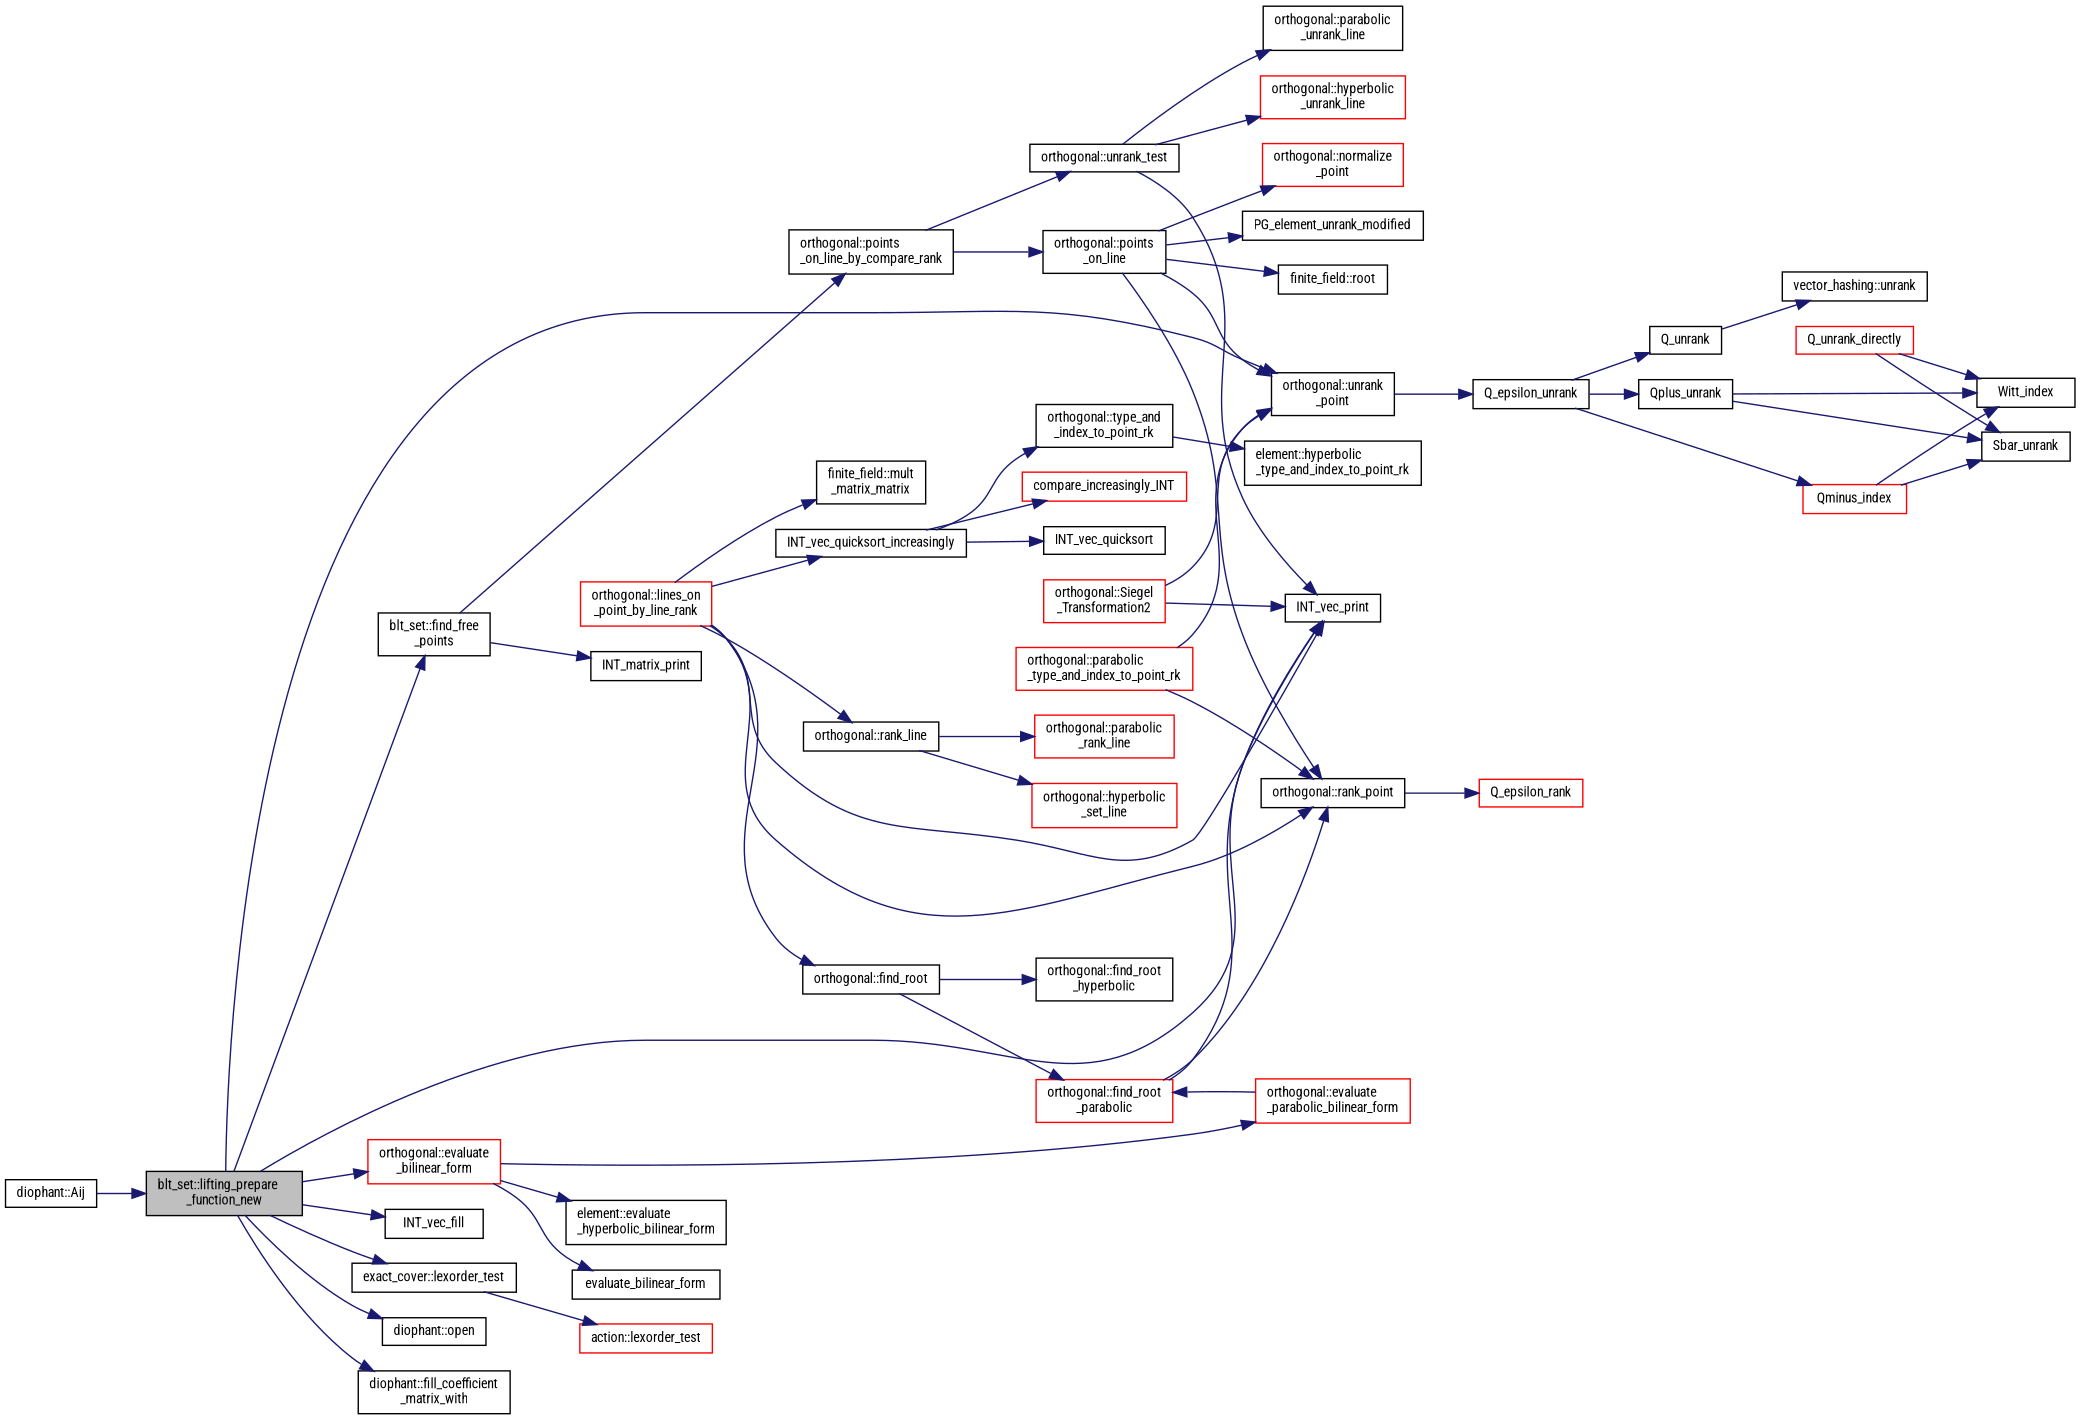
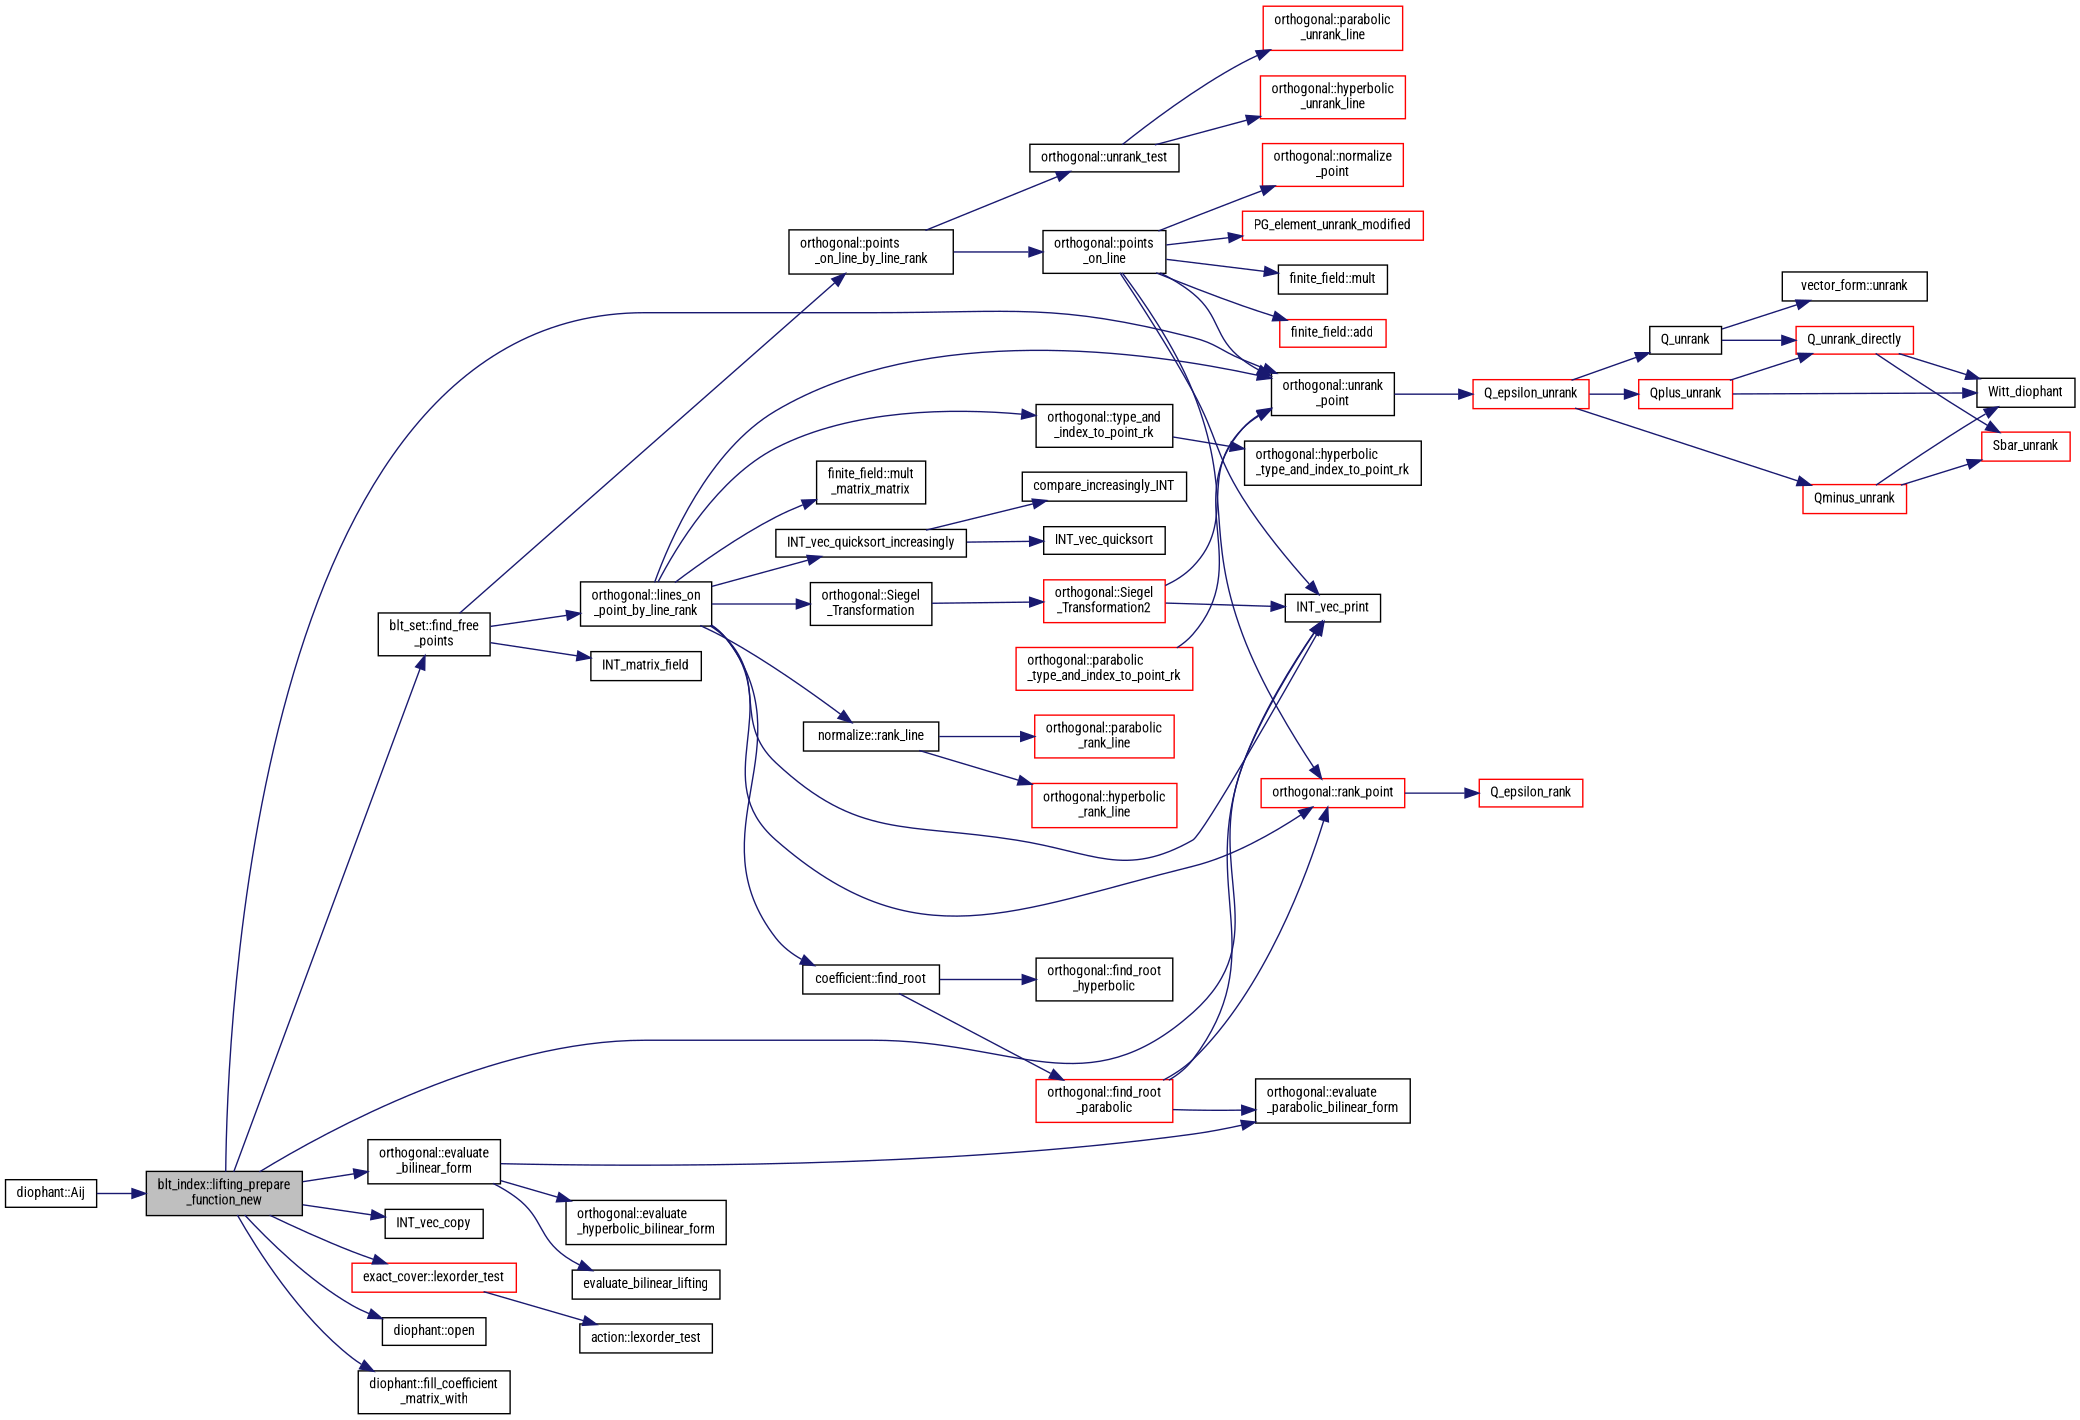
(1333, 28) -> (1333, 28)
(1333, 226) -> (1333, 226)
(871, 252) -> (871, 252)
(1333, 280) -> (1333, 280)
(1855, 286) -> (1855, 286)
none -> (1333, 333)
none -> (1752, 340)
none -> (906, 363)
(1223, 373) -> (1229, 473)
(2026, 393) -> (2026, 393)
(1531, 394) -> (1531, 394)
(1686, 394) -> (1686, 394)
(1850, 420) -> (1764, 369)
(2026, 447) -> (2026, 447)
(1333, 463) -> (1333, 463)
(1104, 487) -> (1104, 487)
(985, 497) -> (808, 434)
(1855, 499) -> (1855, 499)
(646, 604) -> (646, 604)
none -> (871, 604)
none -> (529, 621)
(646, 666) -> (646, 666)
(1236, 726) -> none
(871, 737) -> (871, 737)
(1333, 793) -> (1333, 793)
(1104, 806) -> (1104, 806)
(871, 980) -> (871, 980)
(1221, 1092) -> (1207, 1110)
(1333, 1101) -> (1333, 1101)
(434, 1162) -> (434, 1162)
(224, 1193) -> (224, 1193)
(646, 1222) -> (646, 1222)
(434, 1224) -> (434, 1224)
(434, 1278) -> (434, 1278)
(646, 1285) -> (646, 1285)
(646, 1338) -> (646, 1338)
